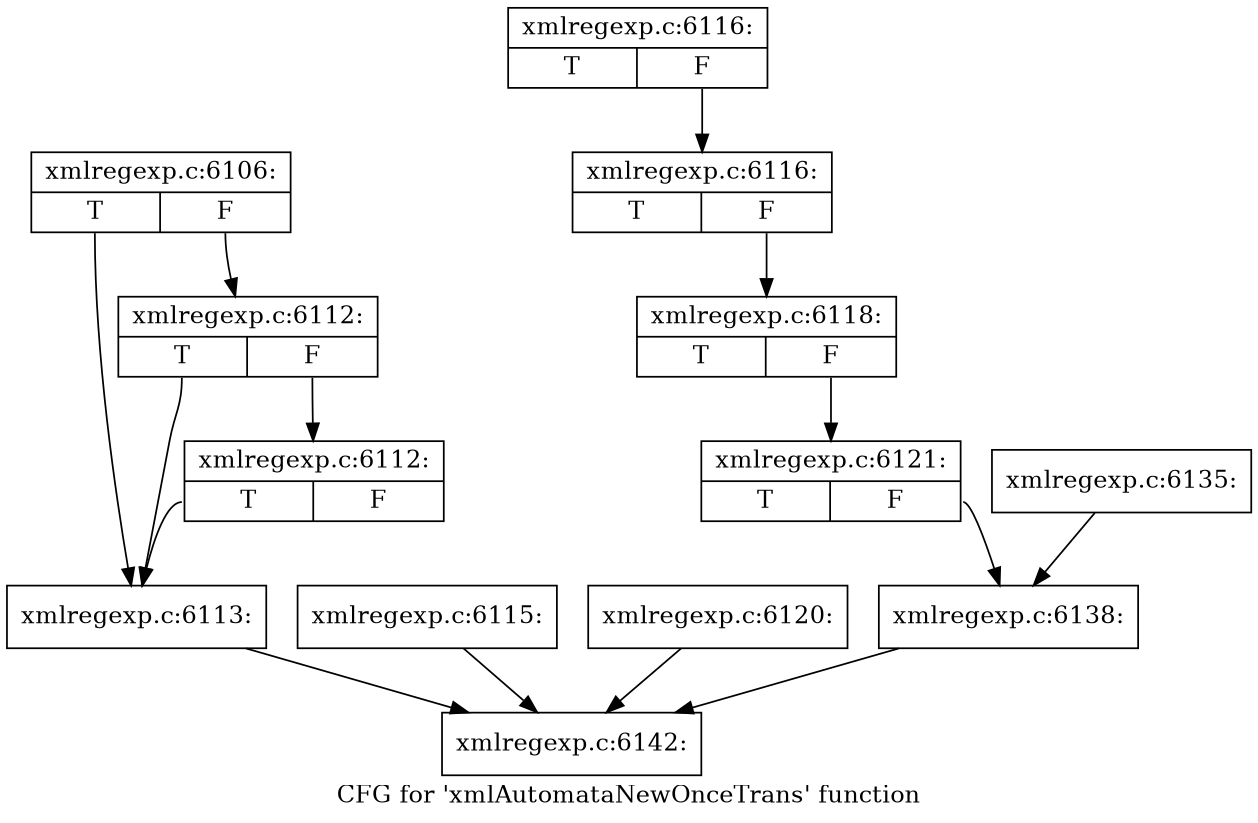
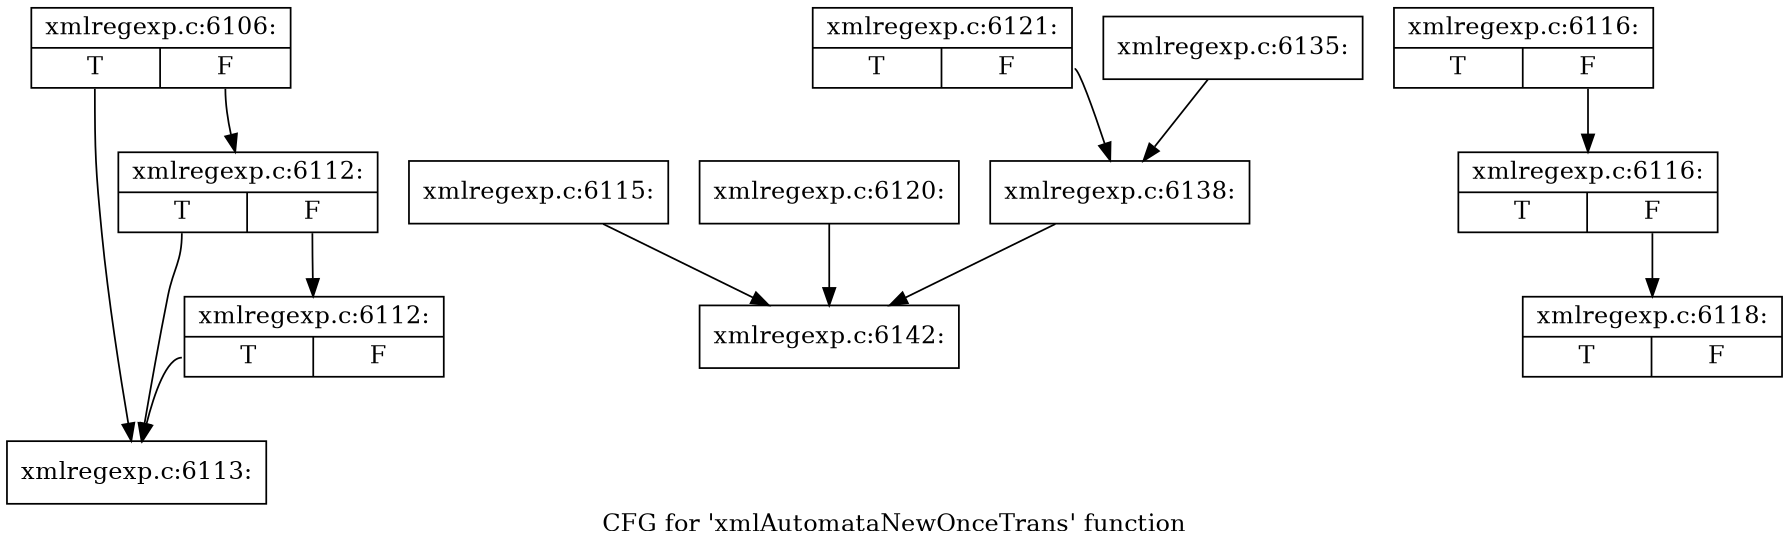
(831, 400) -> none
(349, 678) -> none
